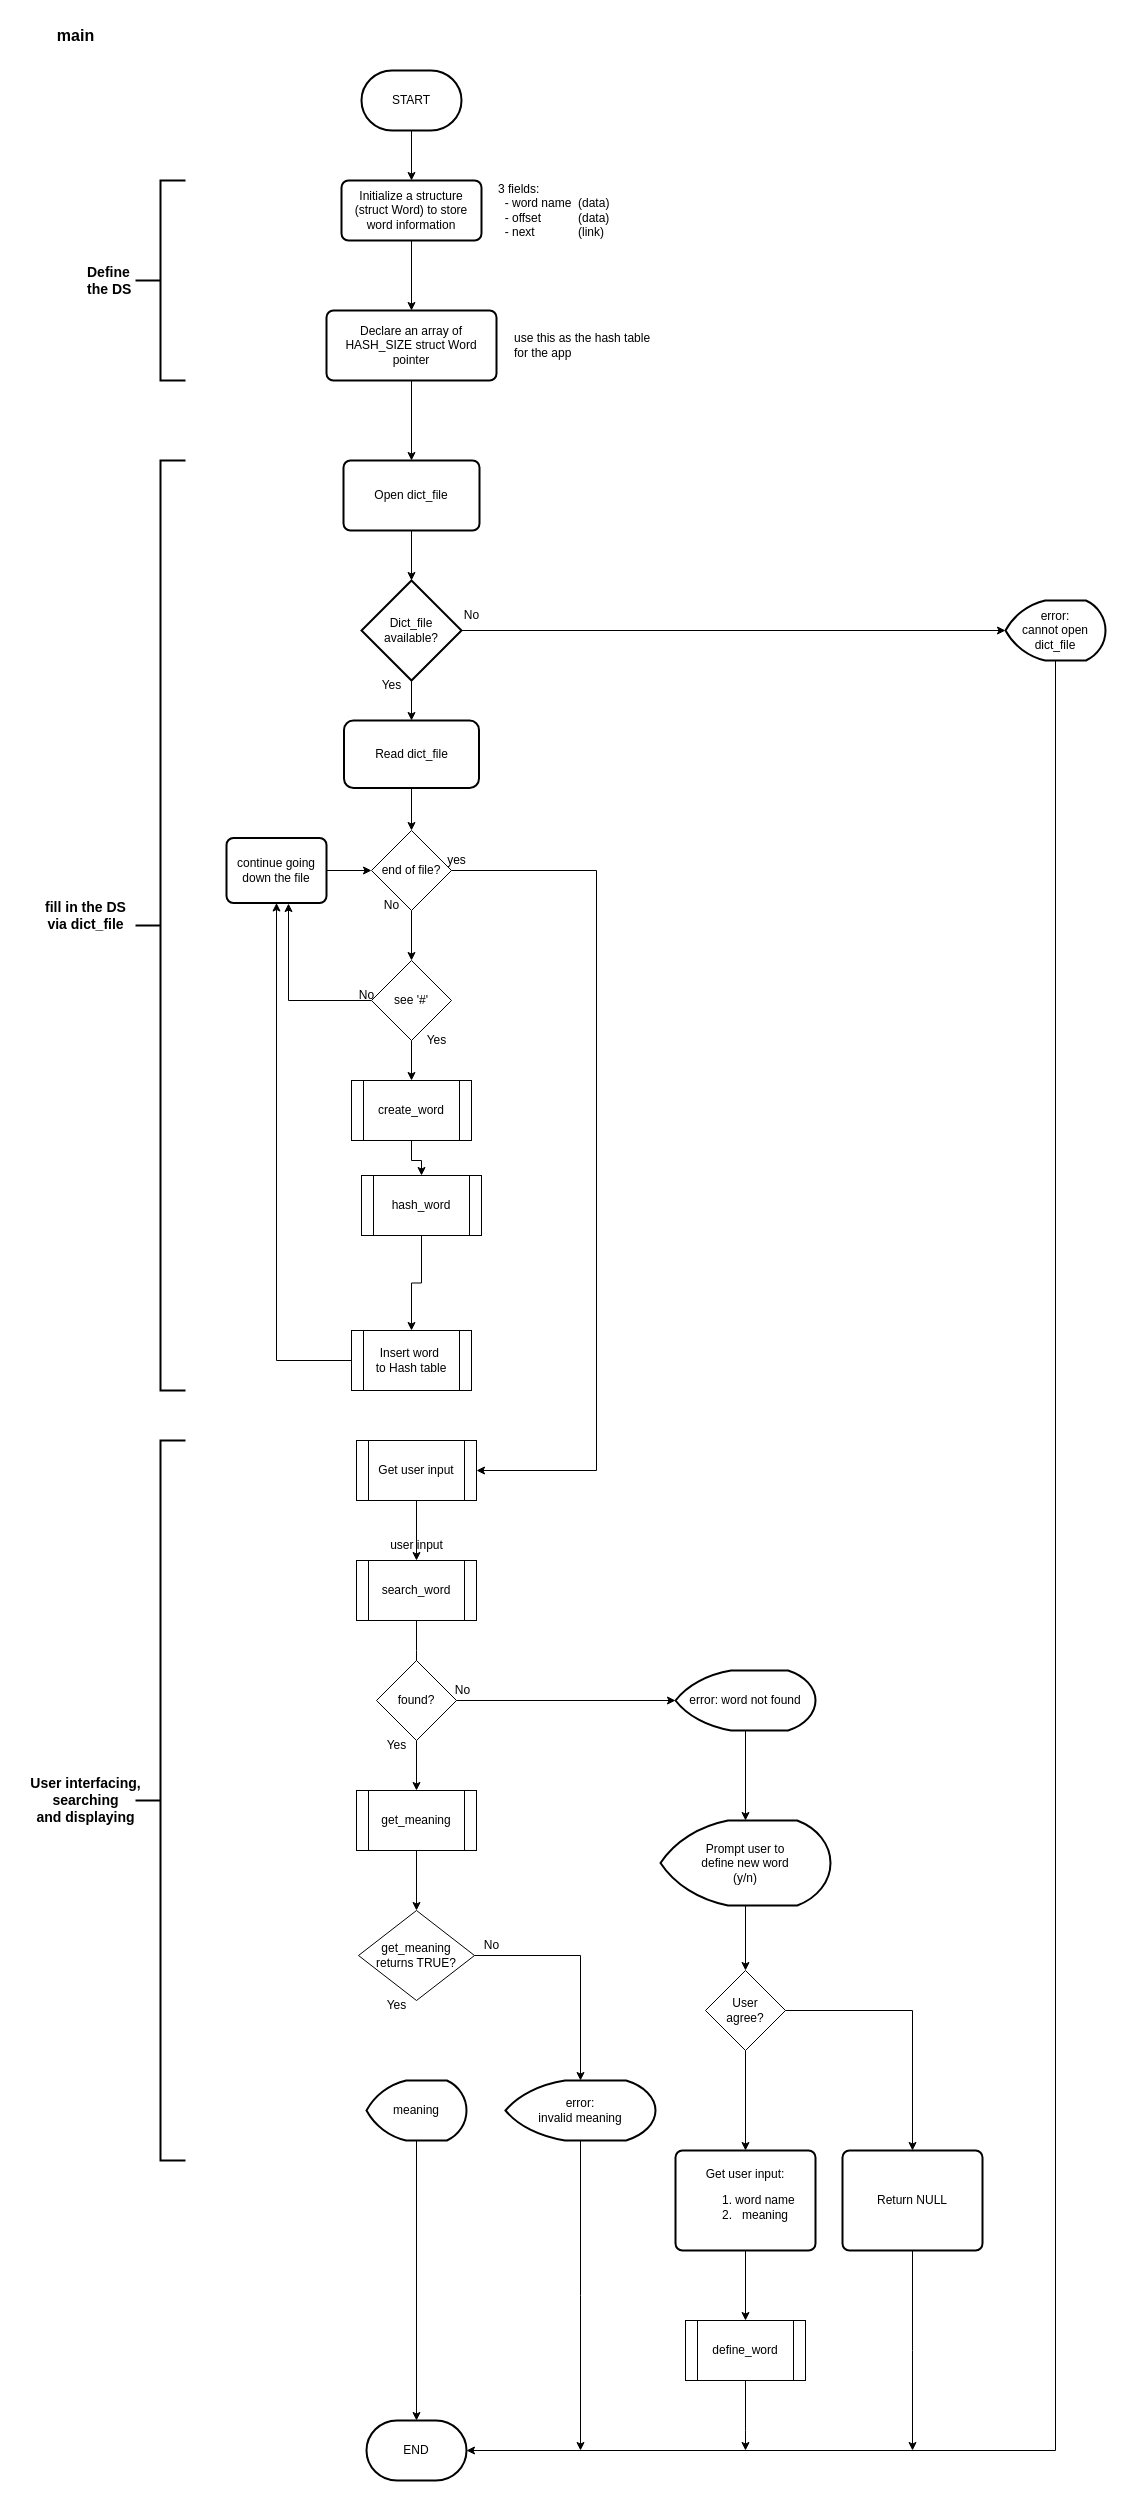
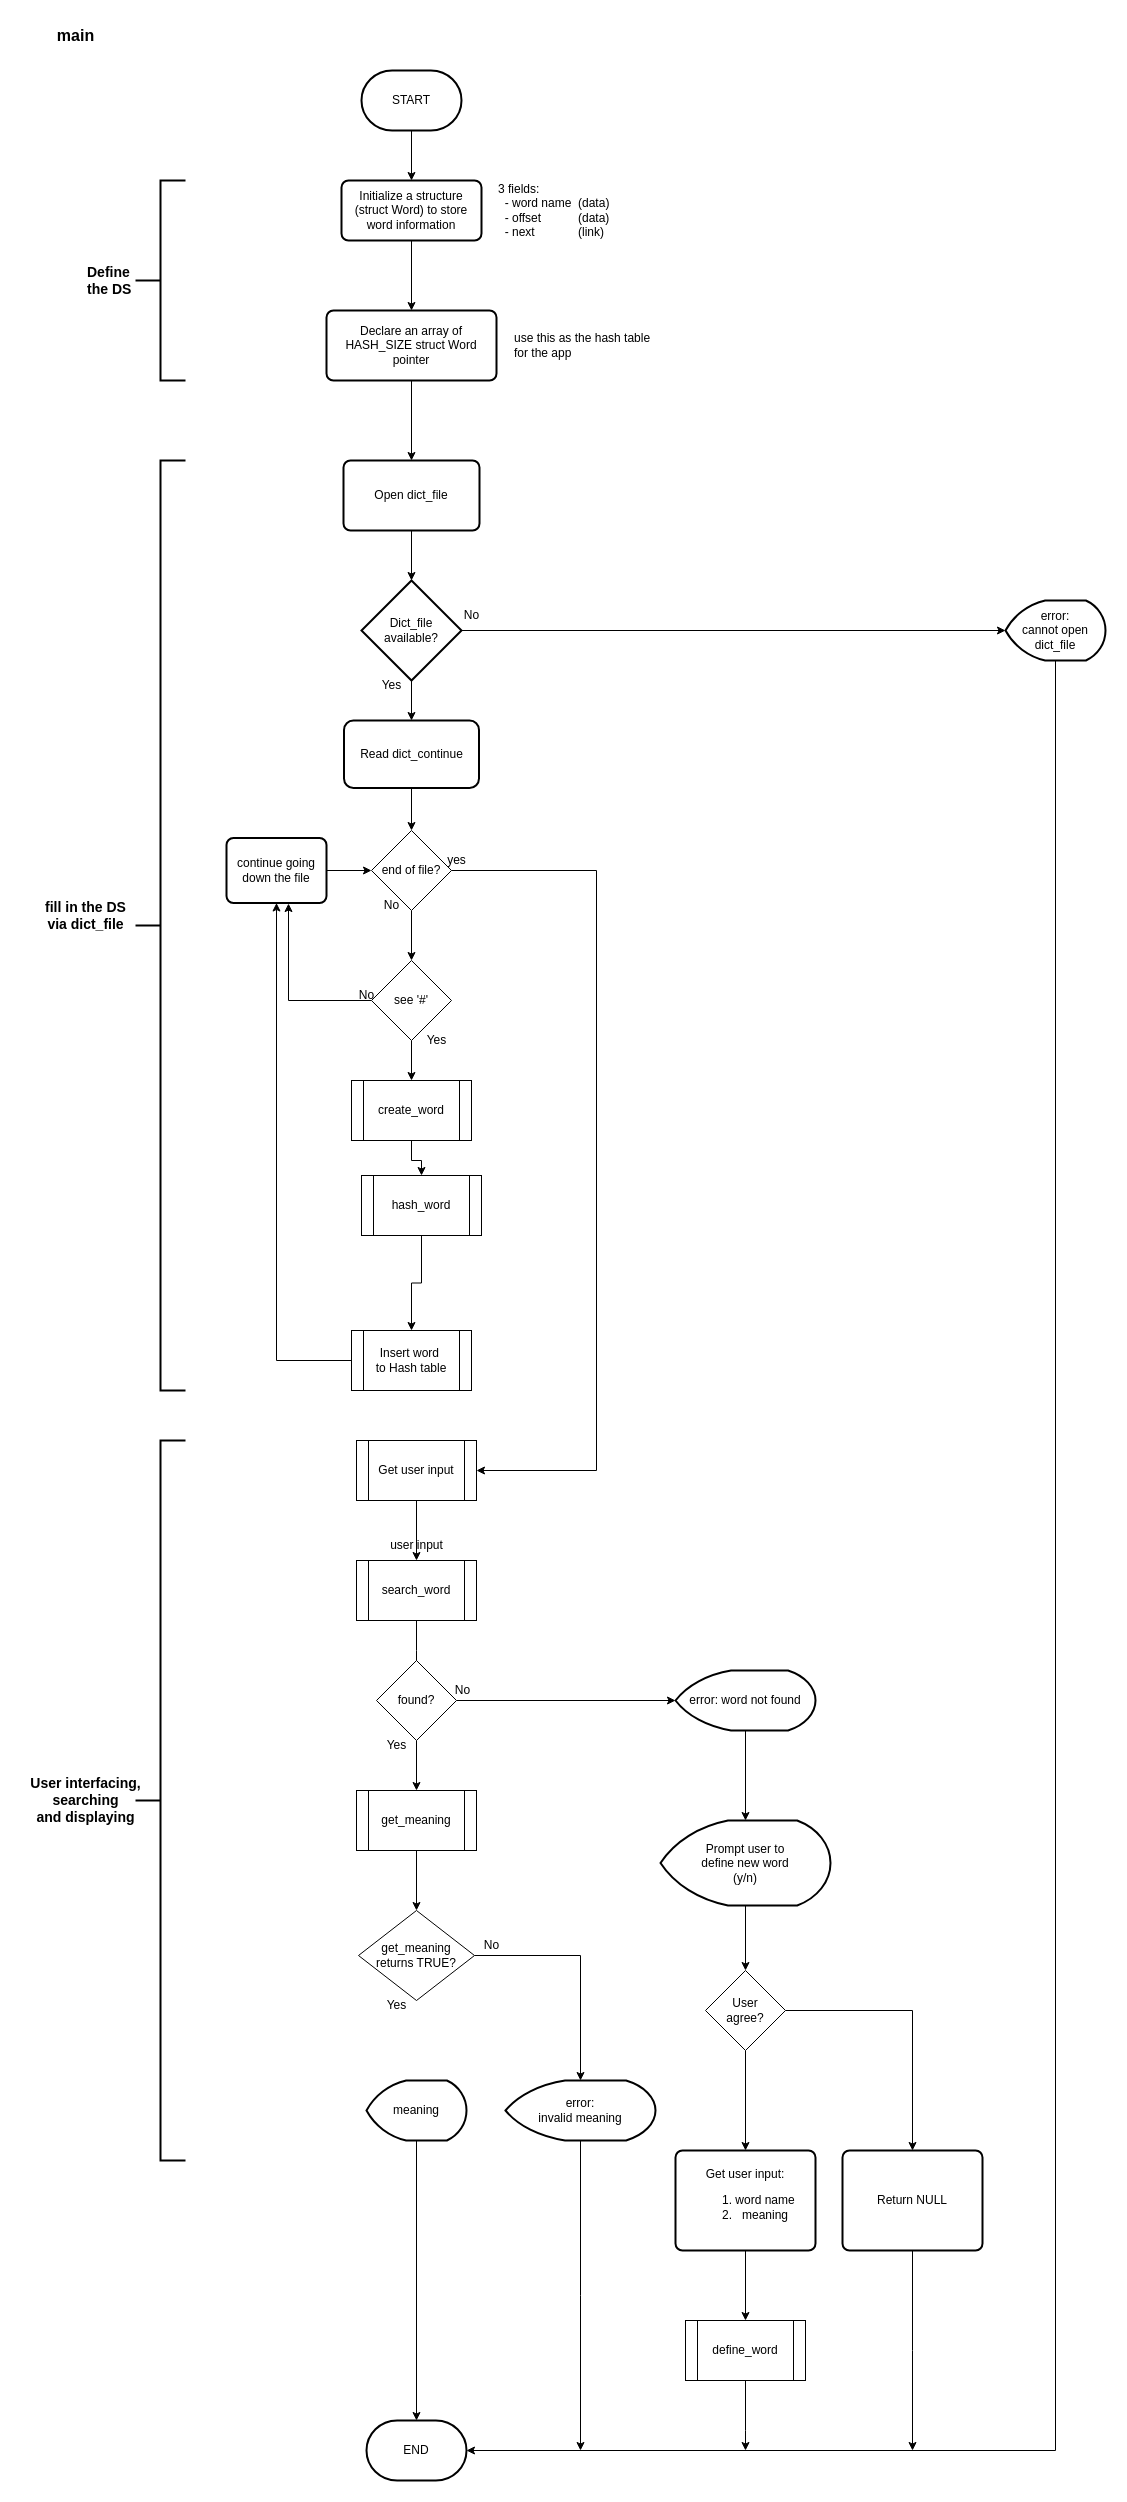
(412, 755) -> (412, 755)
